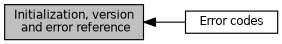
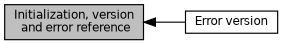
(232, 22) -> (232, 22)
